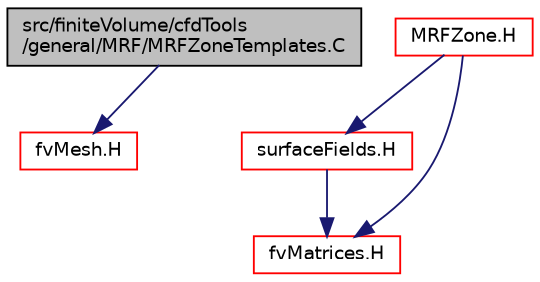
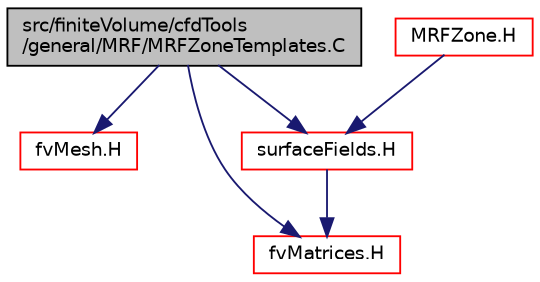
none -> (255, 93)
(438, 153) -> (218, 157)
